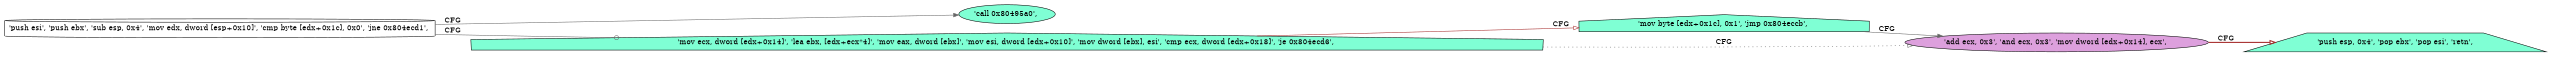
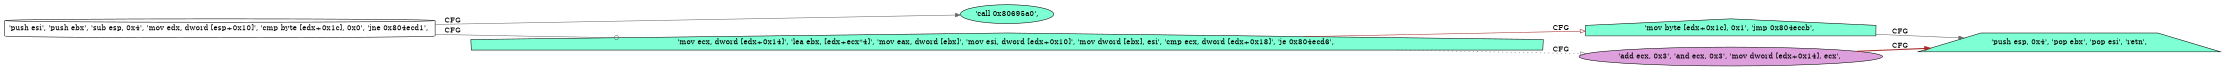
(1007, 14) -> (1007, 14)
(1900, 34) -> (1917, 36)
(2239, 42) -> (1891, 50)
